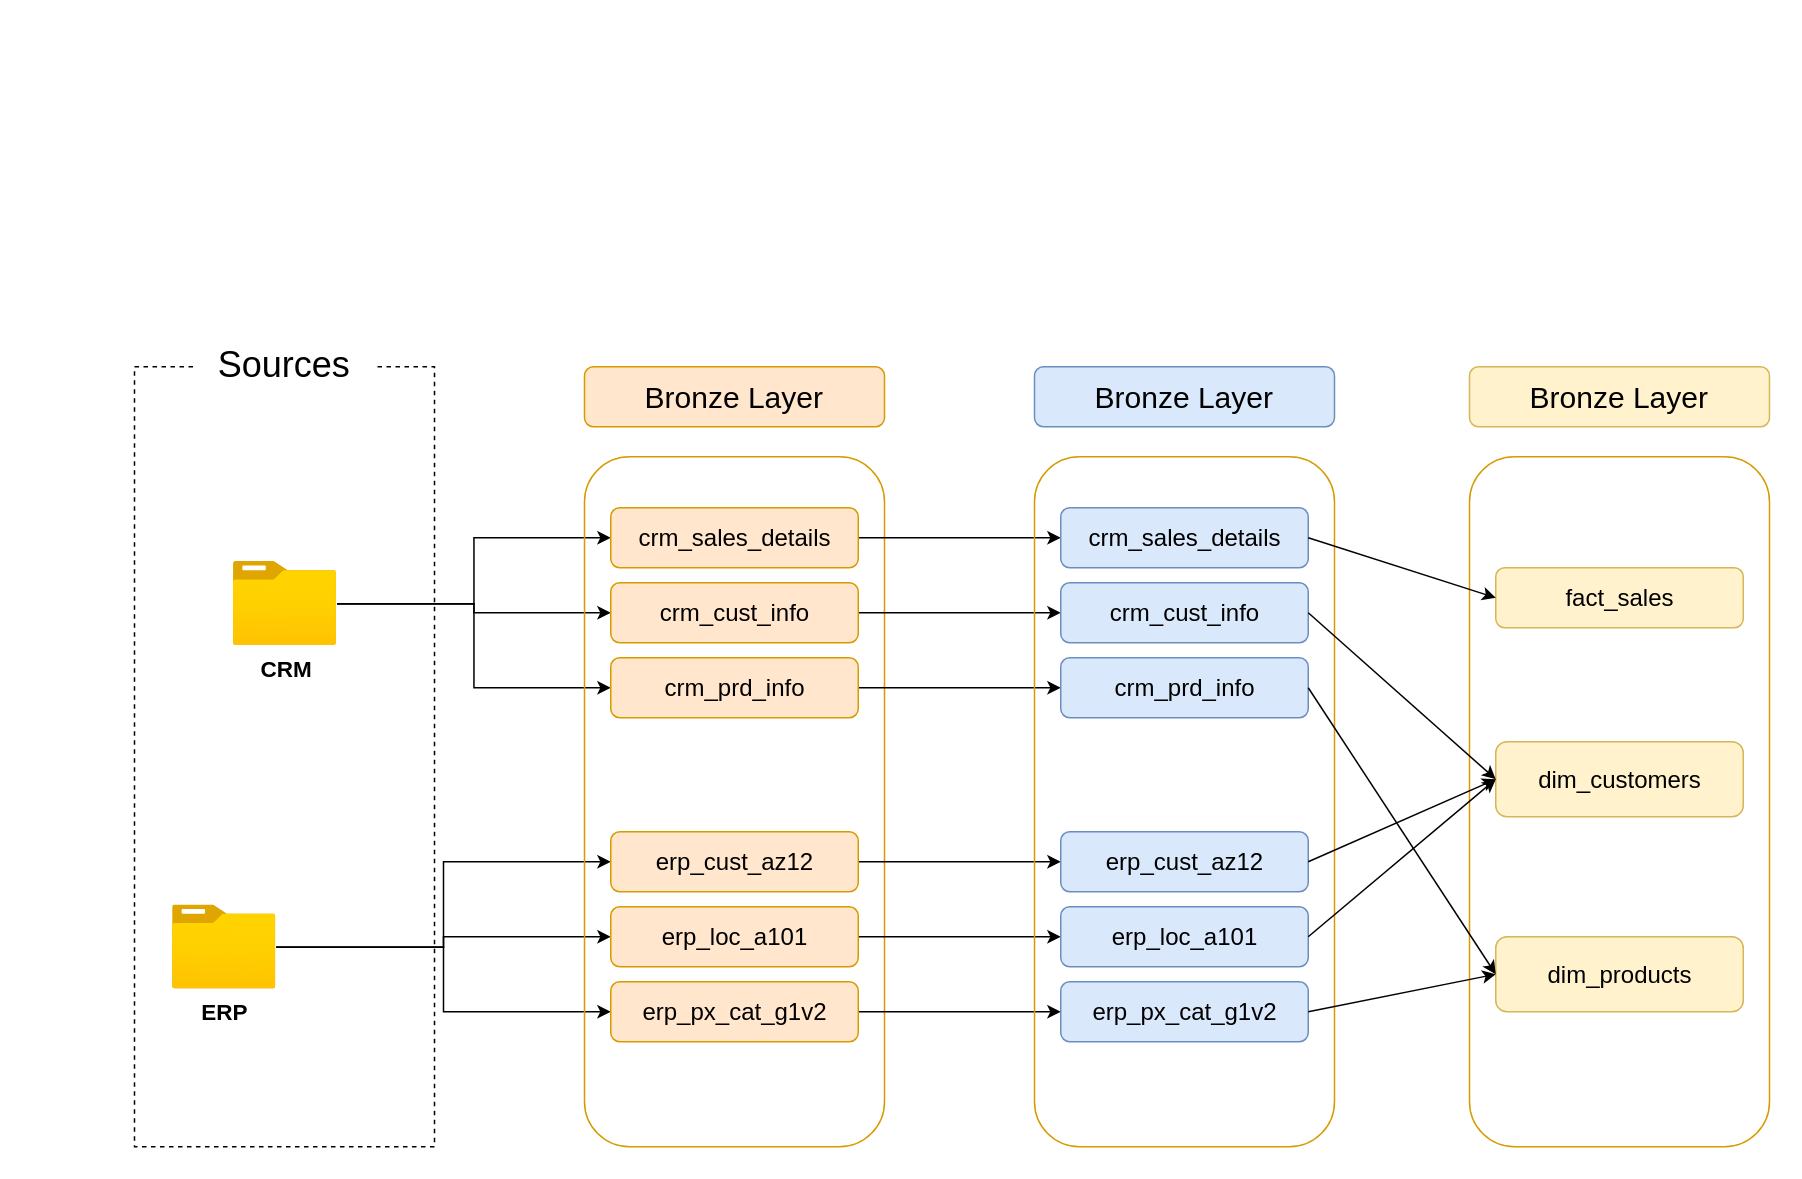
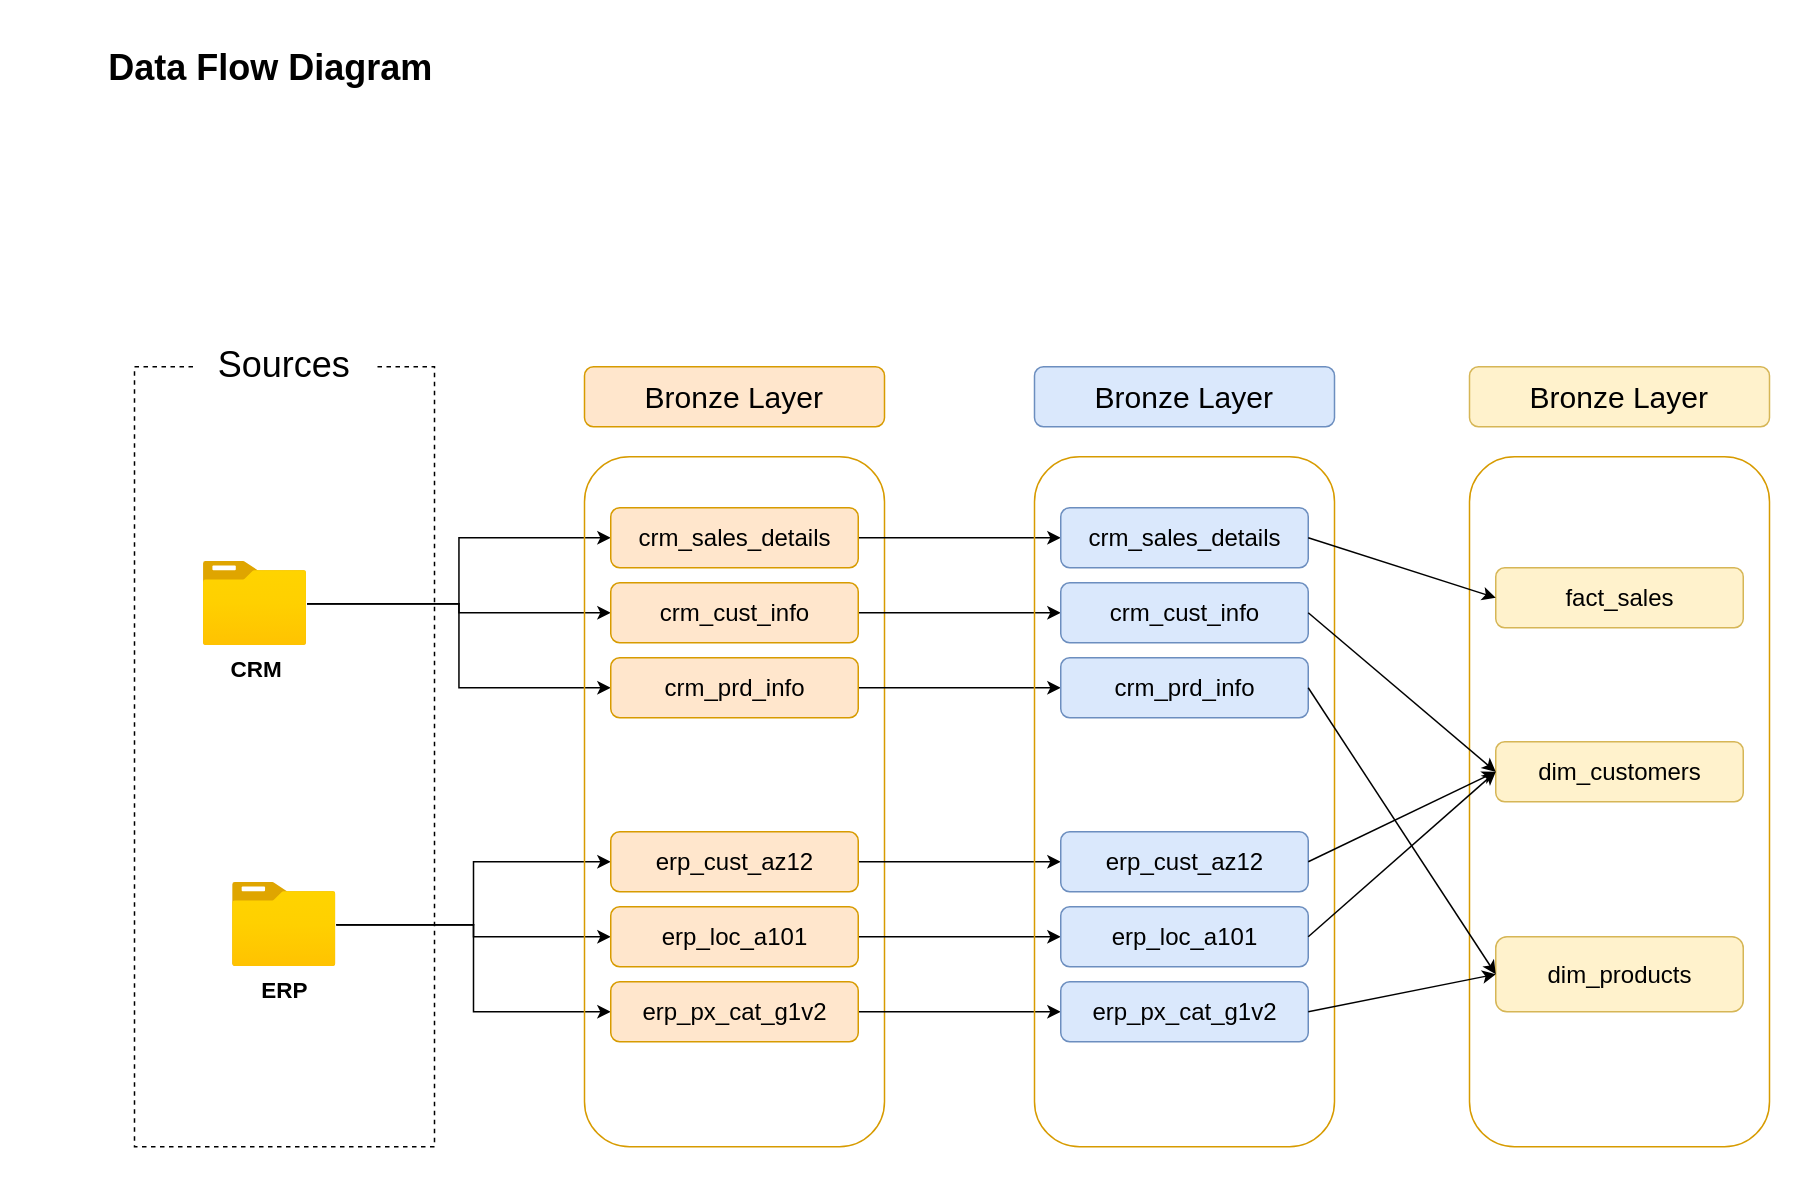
none -> (271, 68)
(285, 604) -> (255, 604)
(1619, 779) -> (1619, 772)
(224, 947) -> (284, 925)
